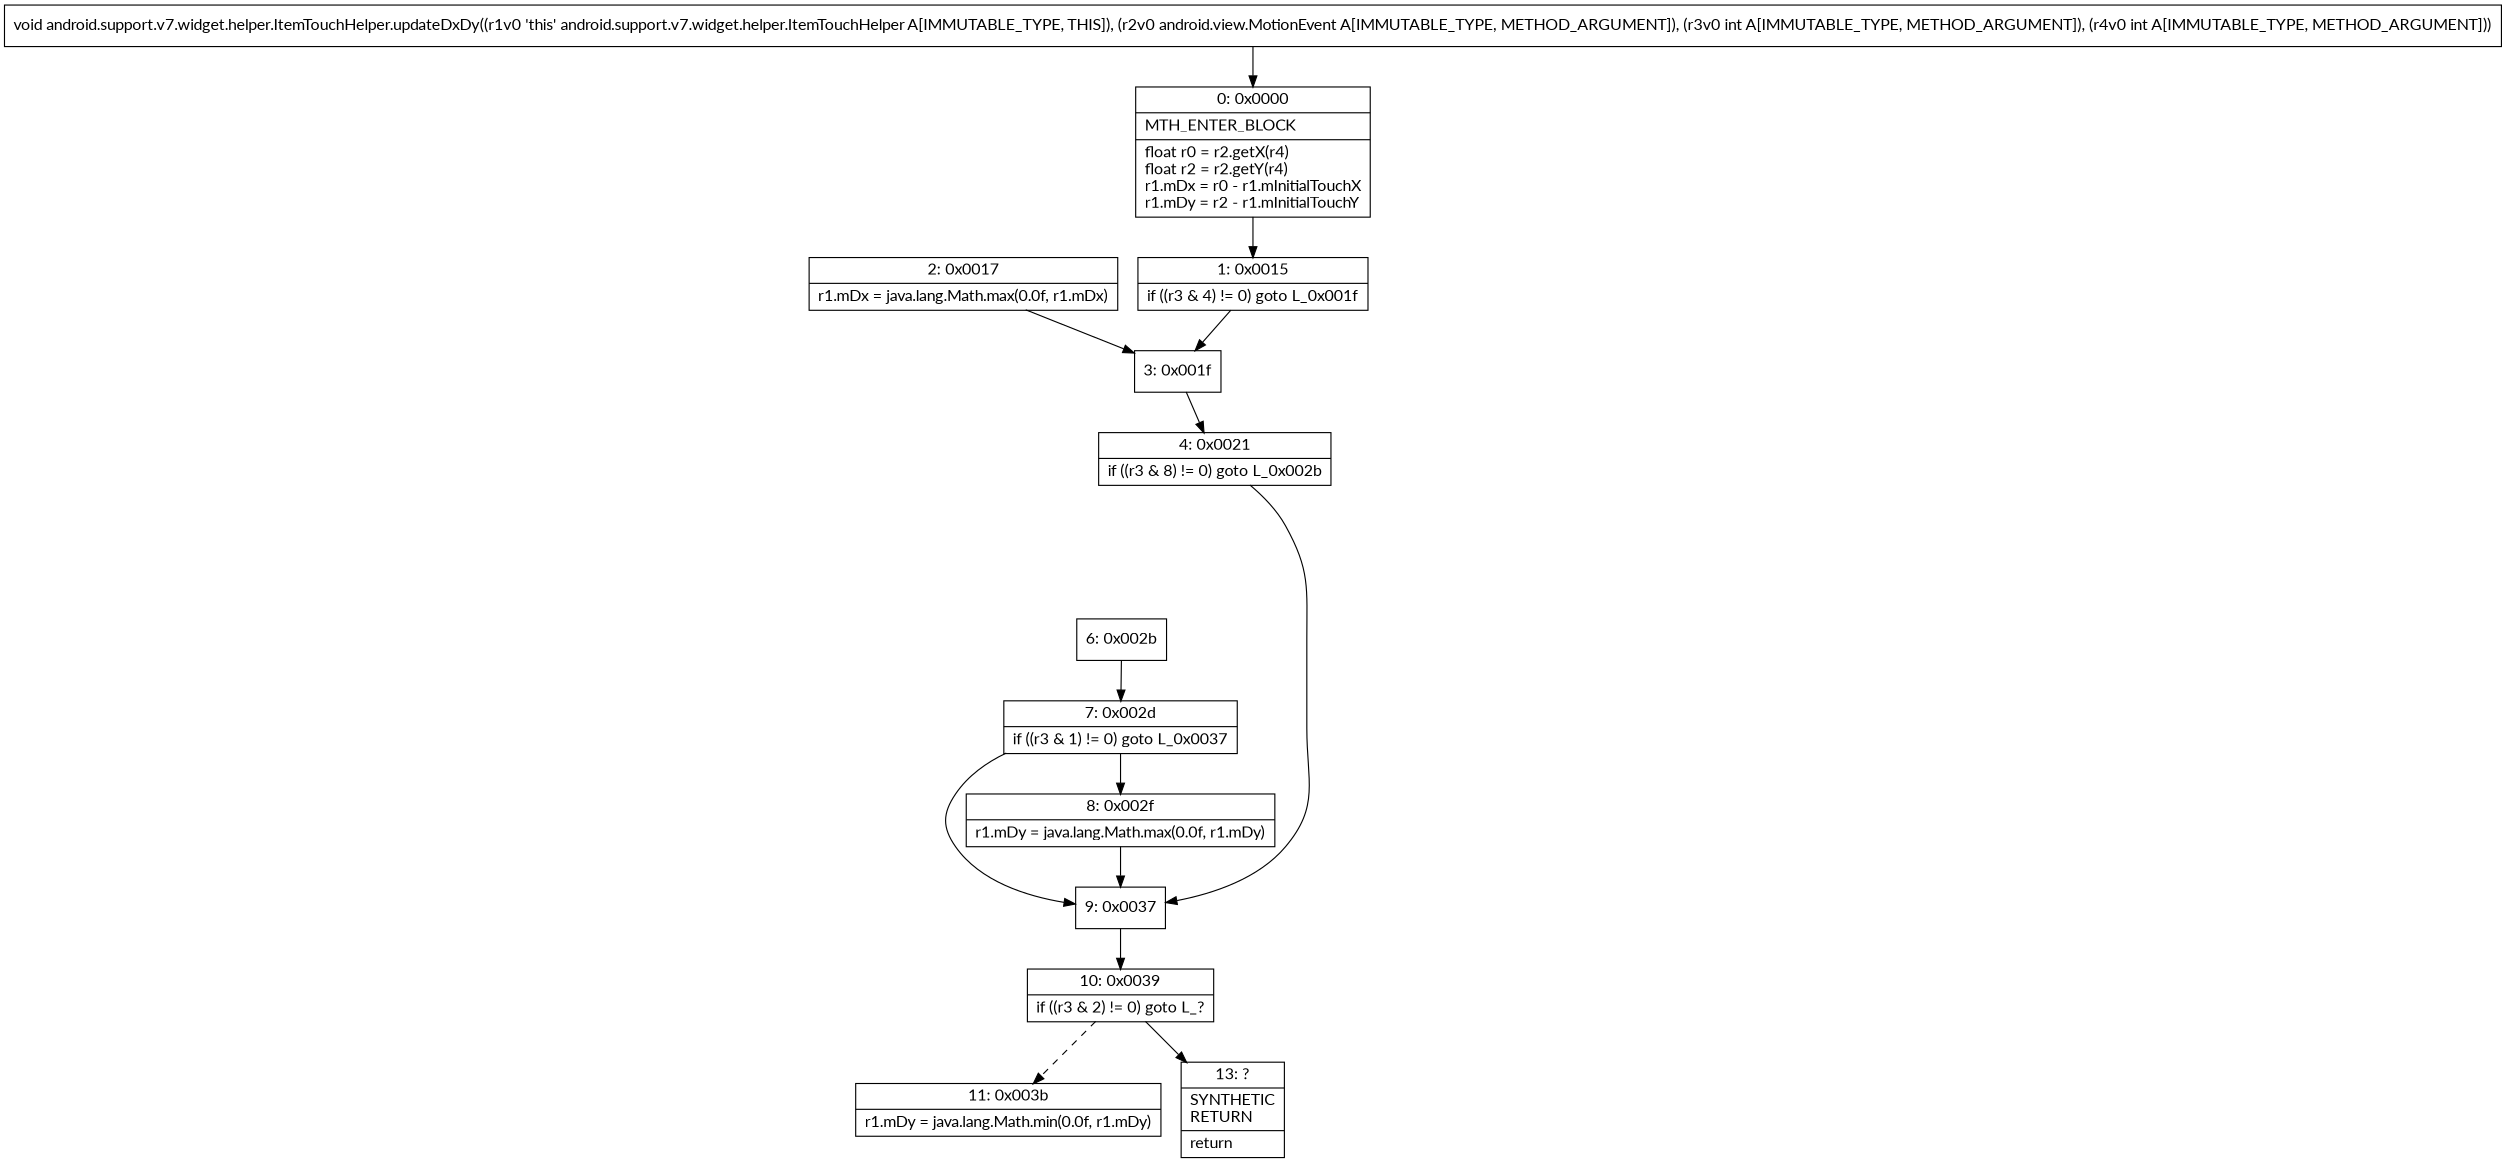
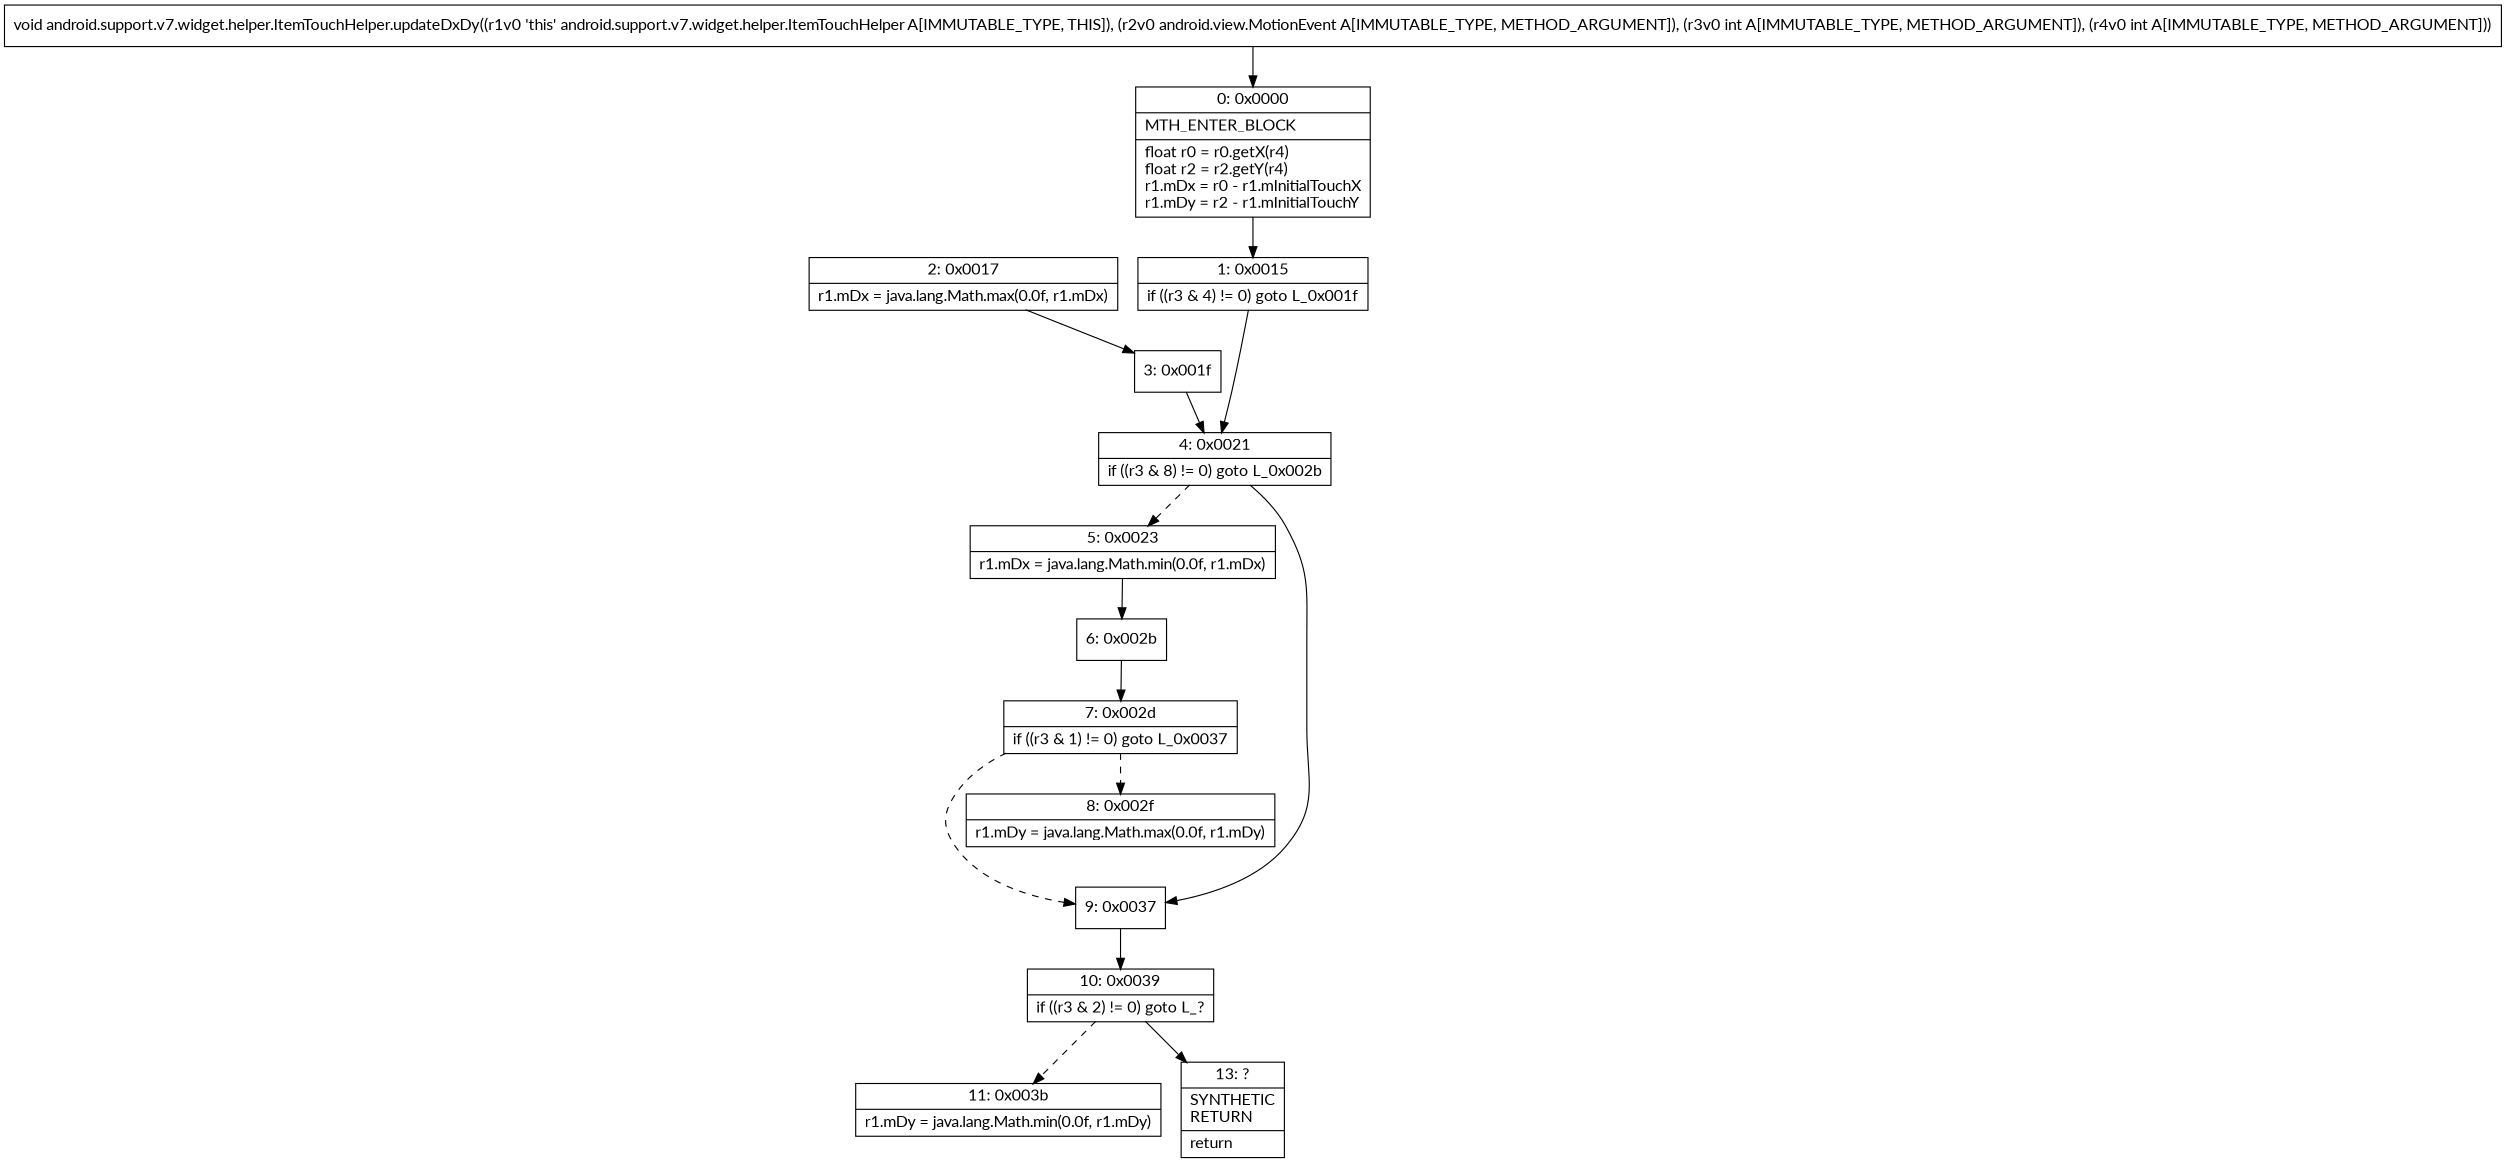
(1217, 153) -> (1217, 153)
(1217, 326) -> (1237, 366)
none -> (1123, 552)
(1121, 768) -> (1121, 768)
(956, 847) -> (956, 847)
(1121, 861) -> none
